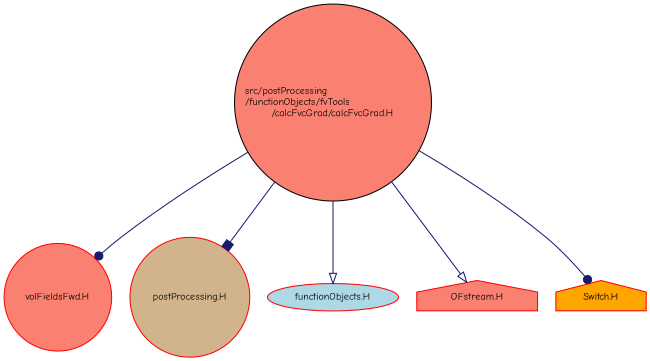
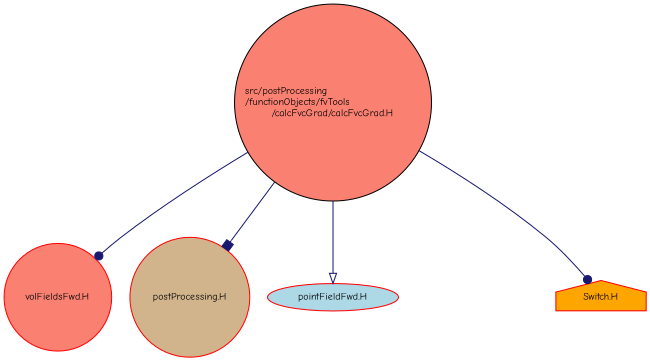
(333, 297) -> (333, 297)
(477, 297) -> none
